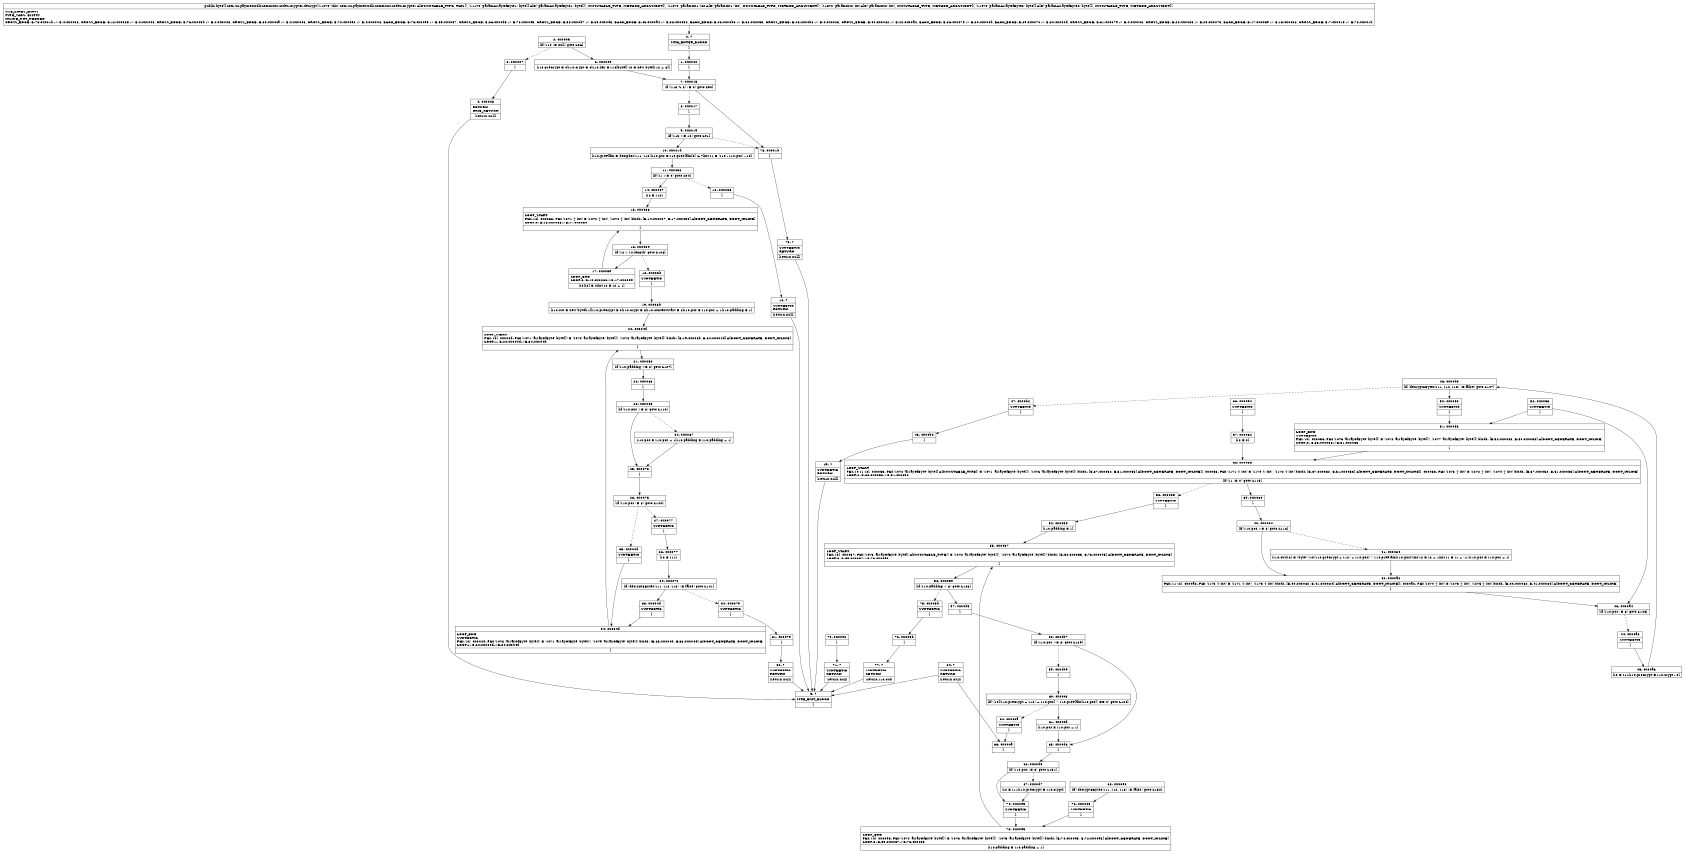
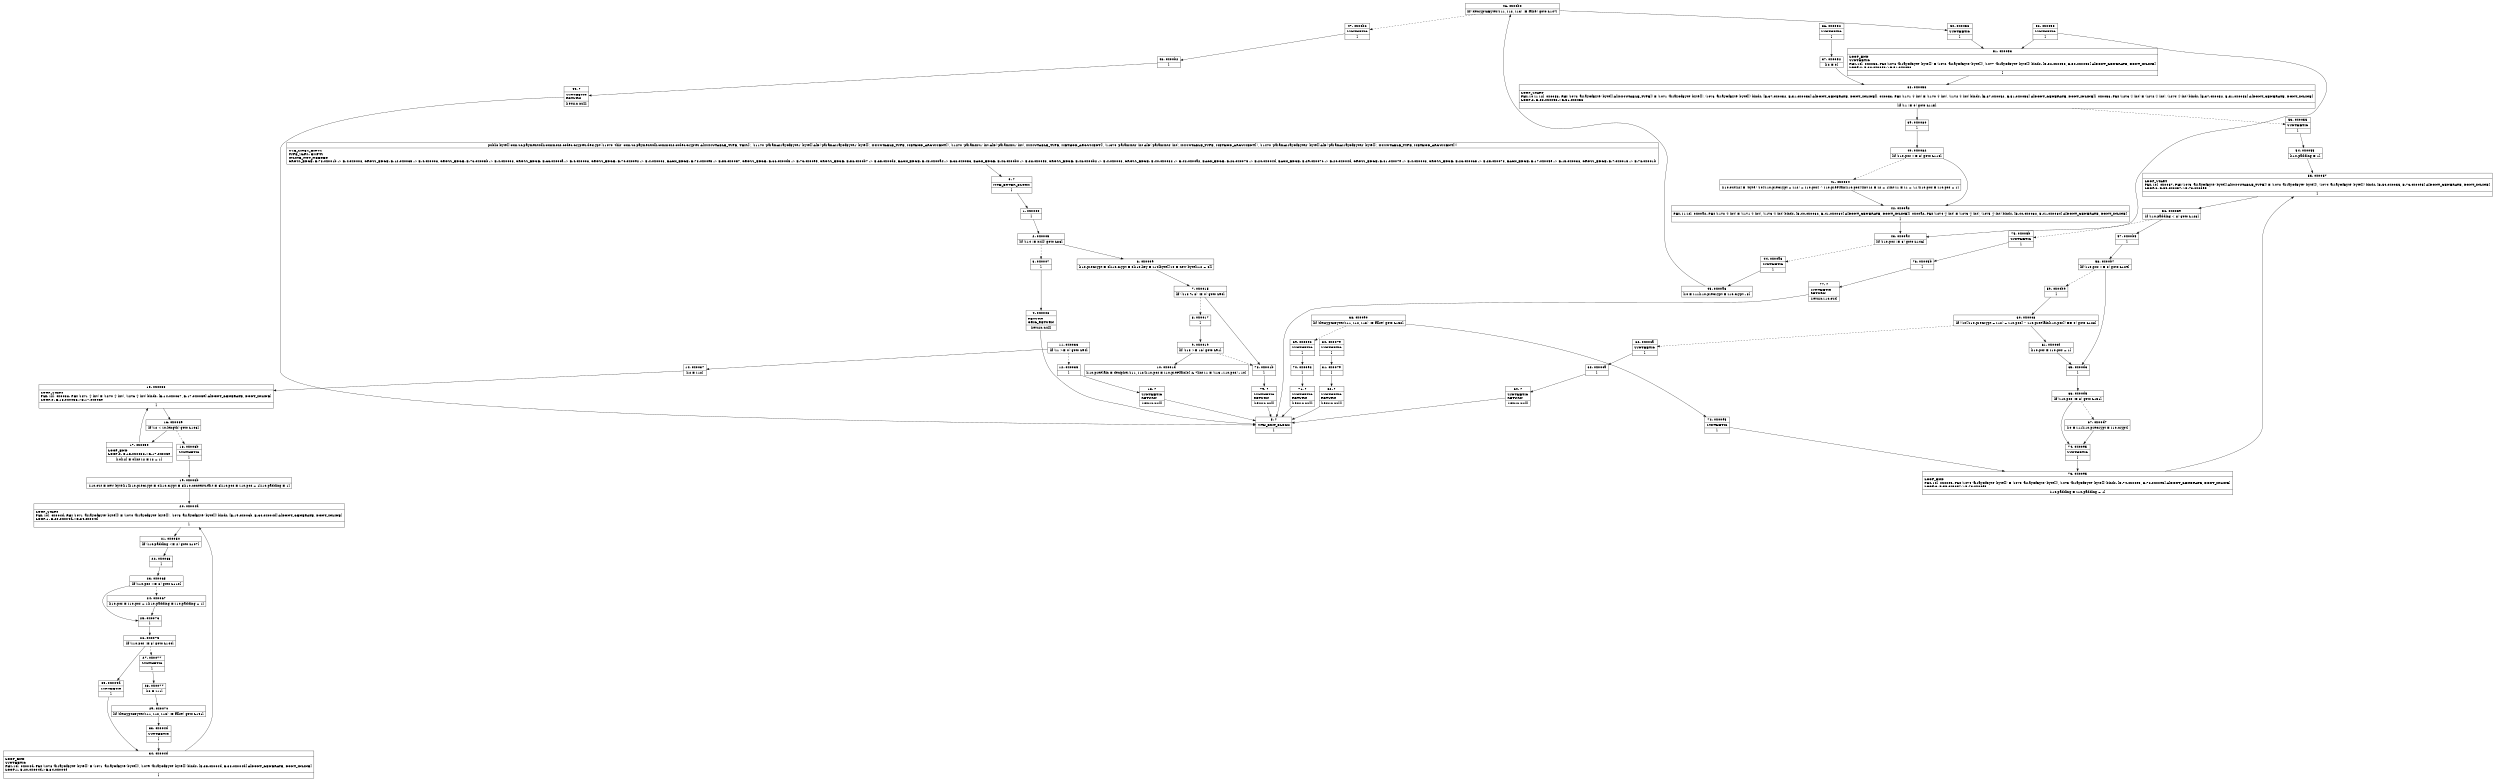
(689, 74) -> (1036, 225)
(672, 162) -> none
none -> (1302, 348)
(635, 525) -> (132, 662)
(699, 596) -> none
(978, 711) -> (1559, 383)
